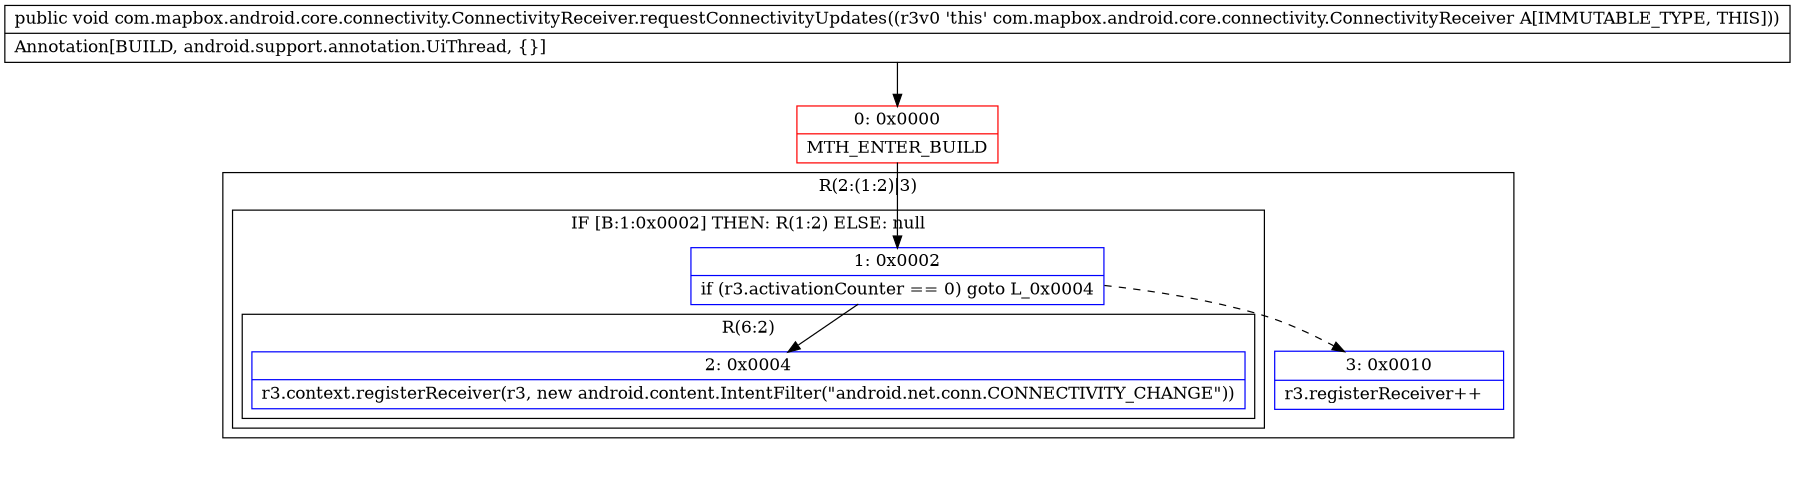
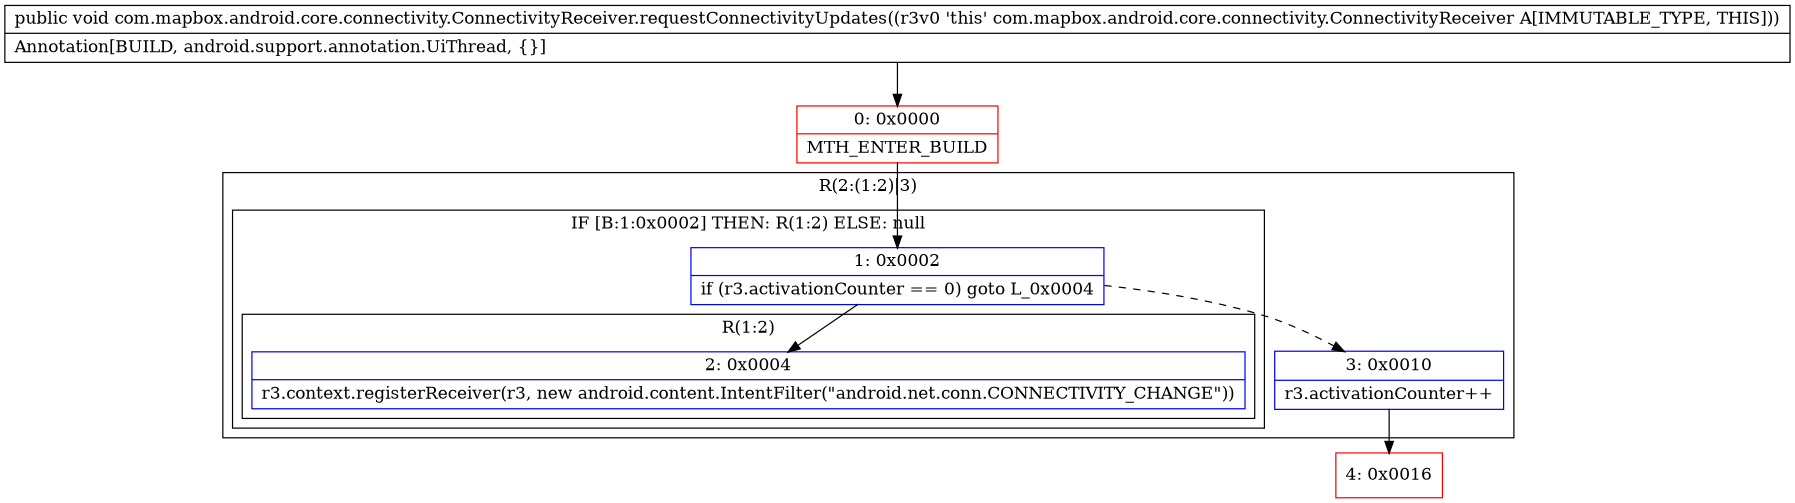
(748, 328) -> (748, 328)
(1384, 394) -> (1389, 394)
none -> (1389, 475)
